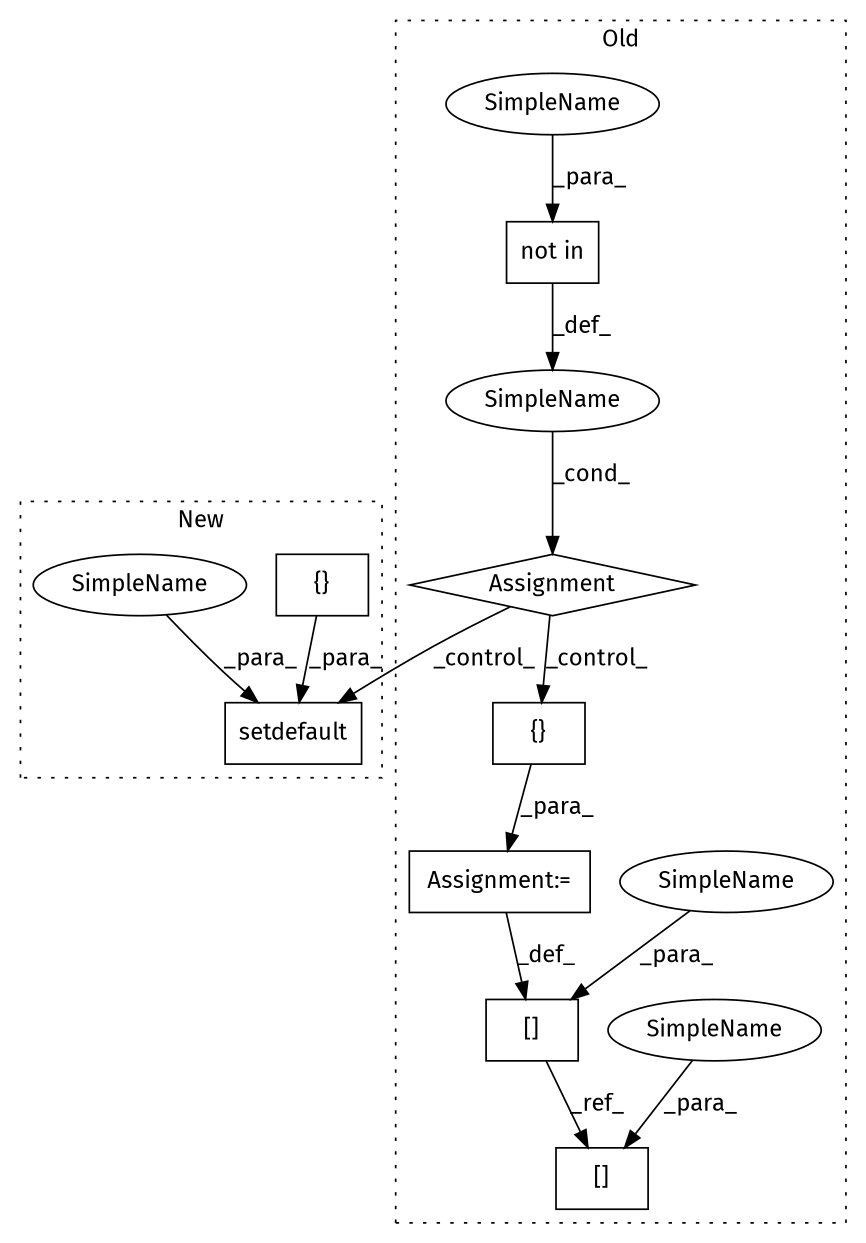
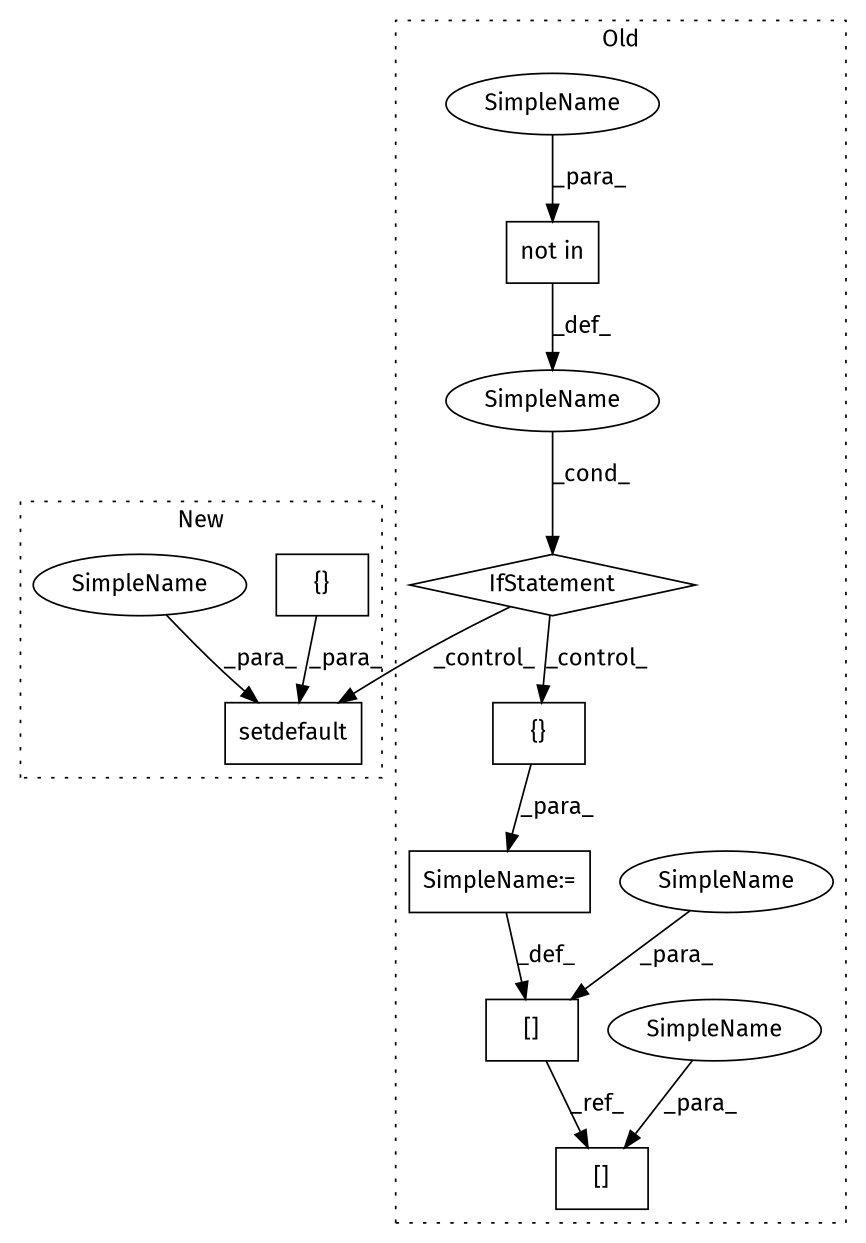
(553, 585) -> (553, 585)
(500, 882) -> (500, 882)
